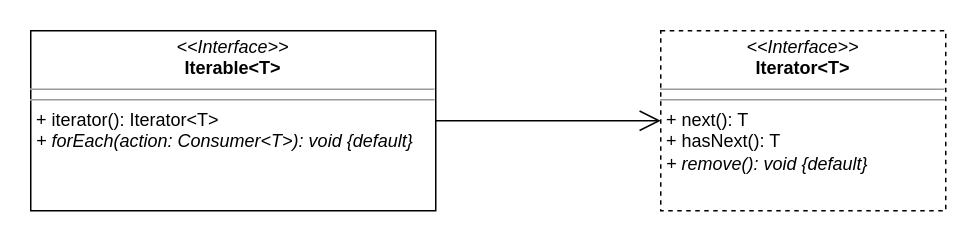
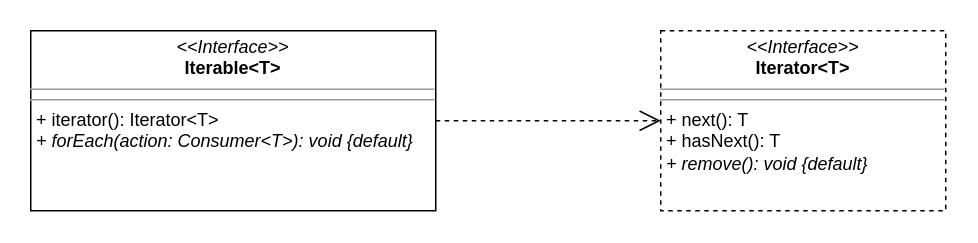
(545, 121) -> (545, 121)
